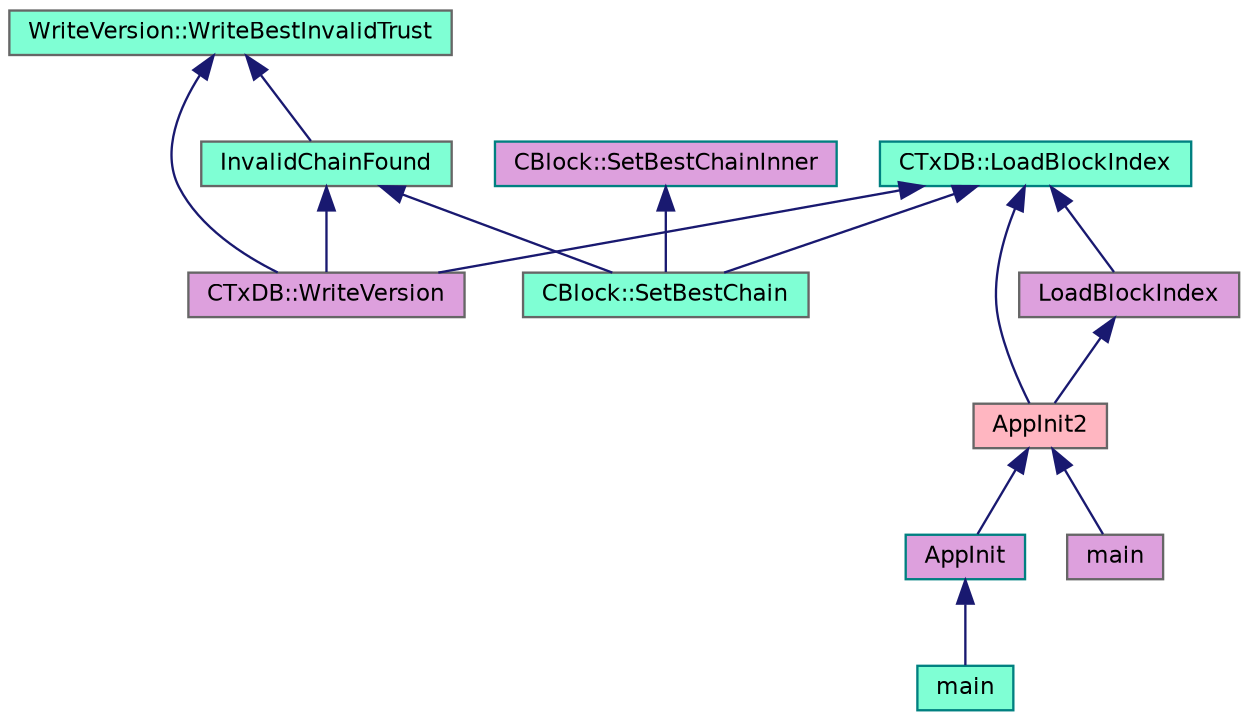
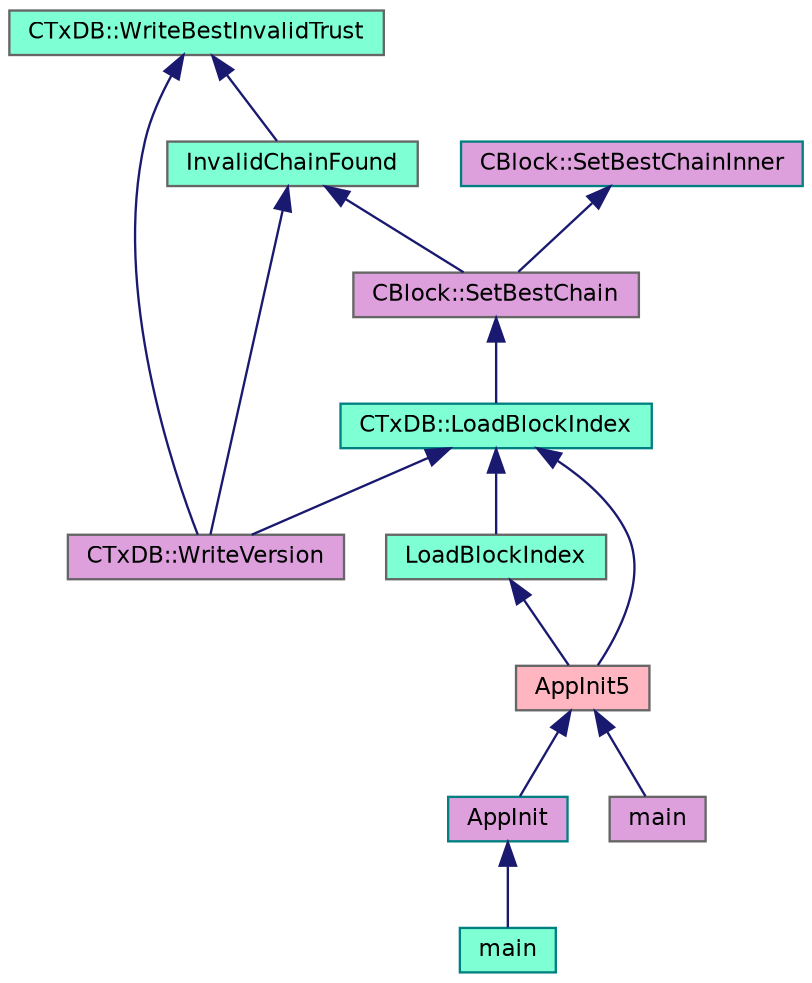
(231, 33) -> (197, 33)
(839, 233) -> (496, 373)
(666, 295) -> (496, 295)
(1129, 295) -> (496, 557)
(1040, 426) -> (583, 688)
